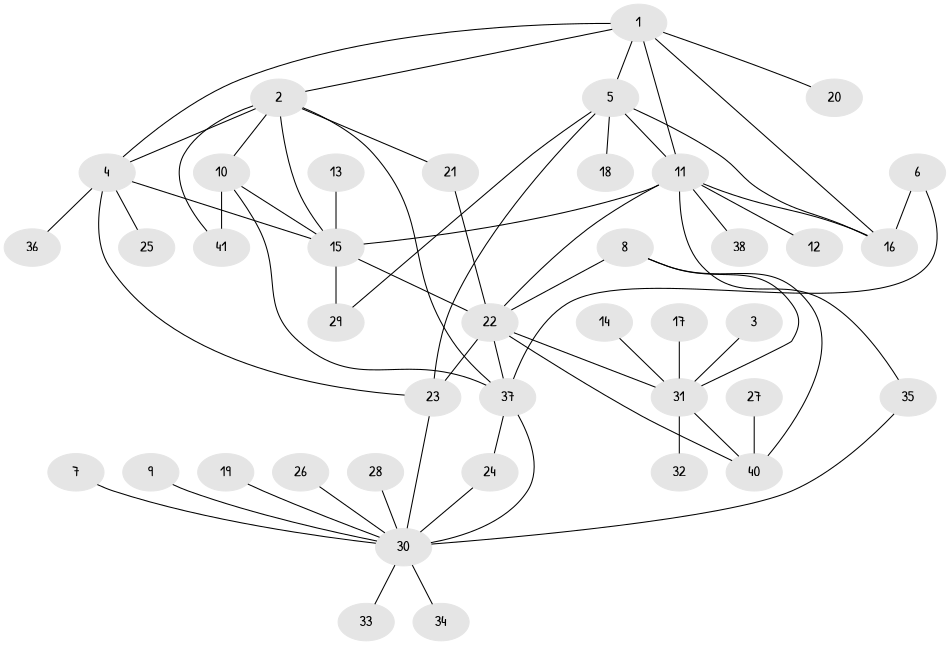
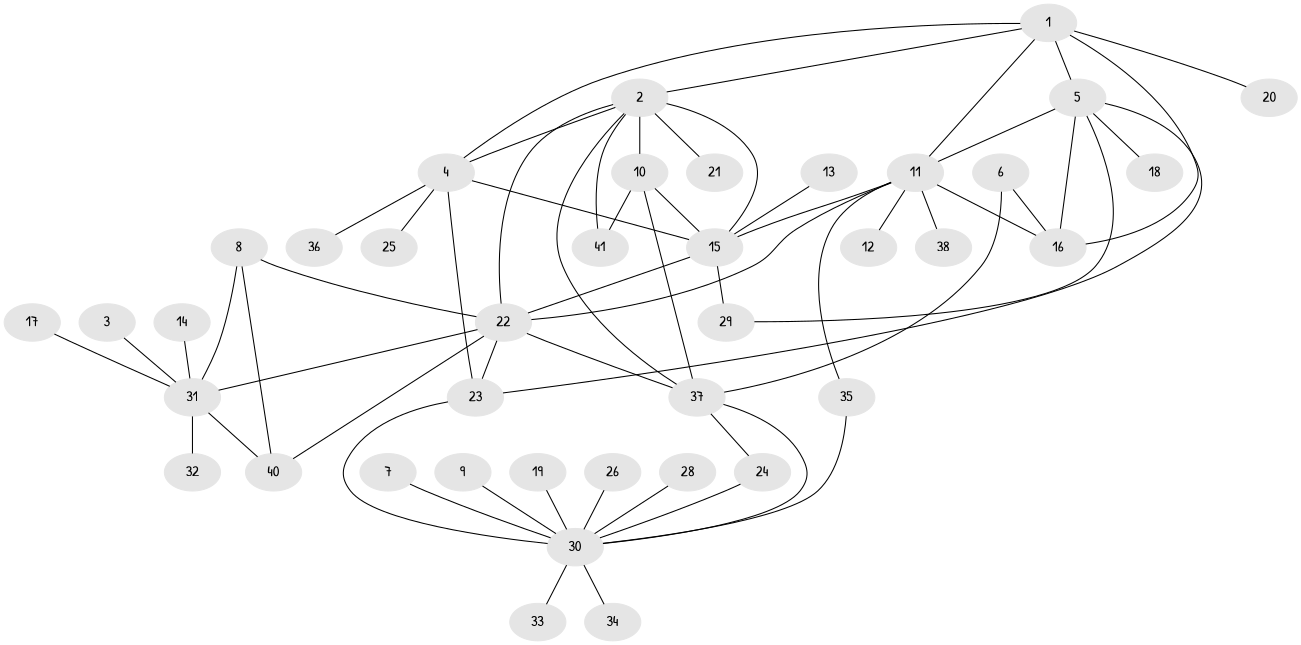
(470, 248) -> (515, 178)
(754, 397) -> none
